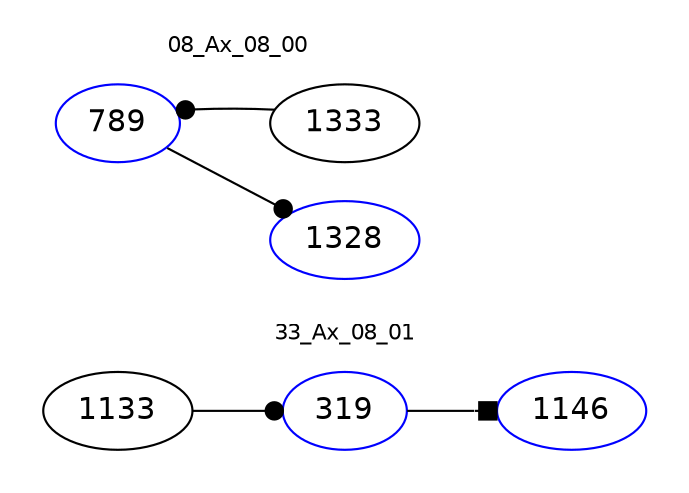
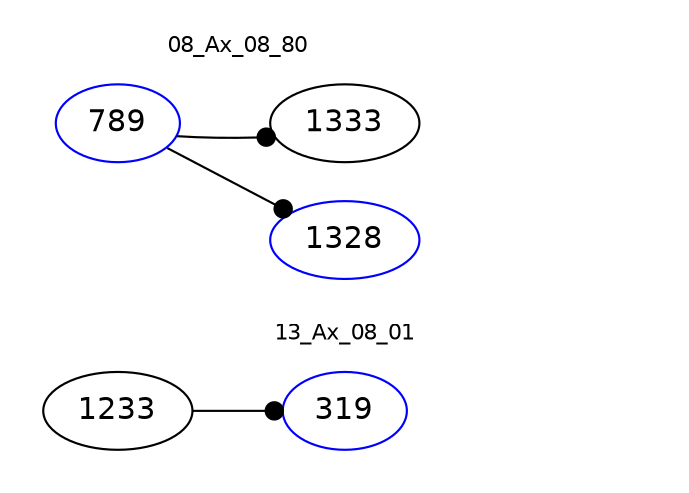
(238, 46) -> (238, 46)
(235, 109) -> (217, 138)
(345, 334) -> (345, 334)
(118, 411) -> (118, 411)
(572, 411) -> none
